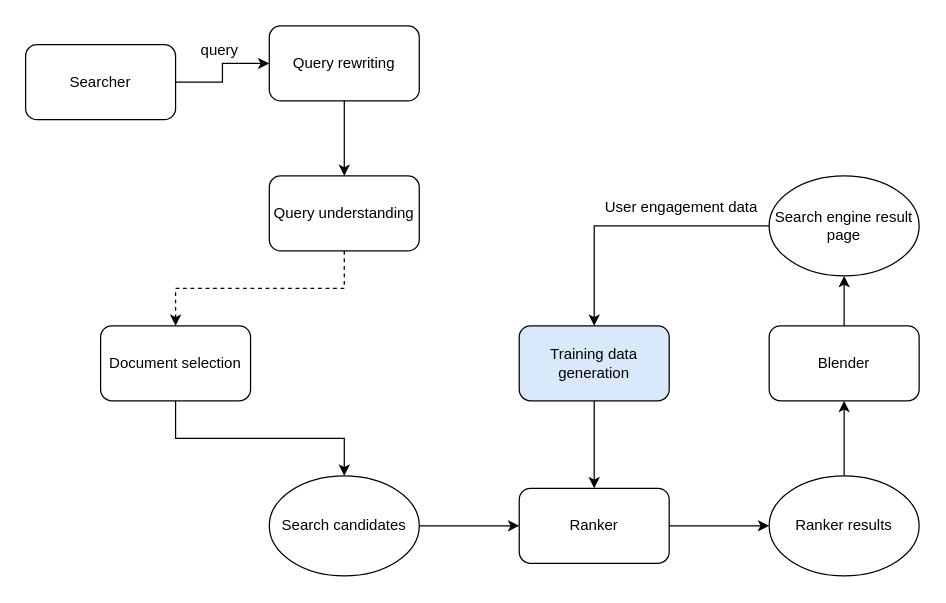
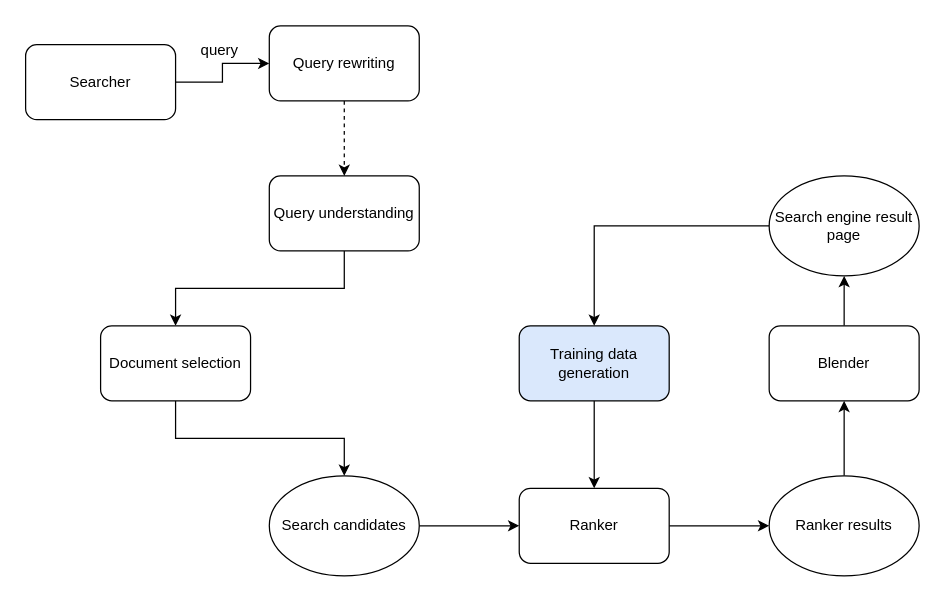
(344, 135) -> (344, 135)
(682, 207) -> none
(265, 288) -> (265, 288)
